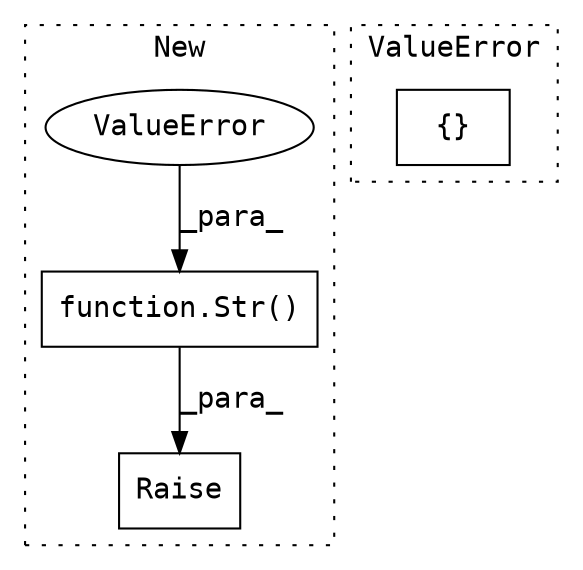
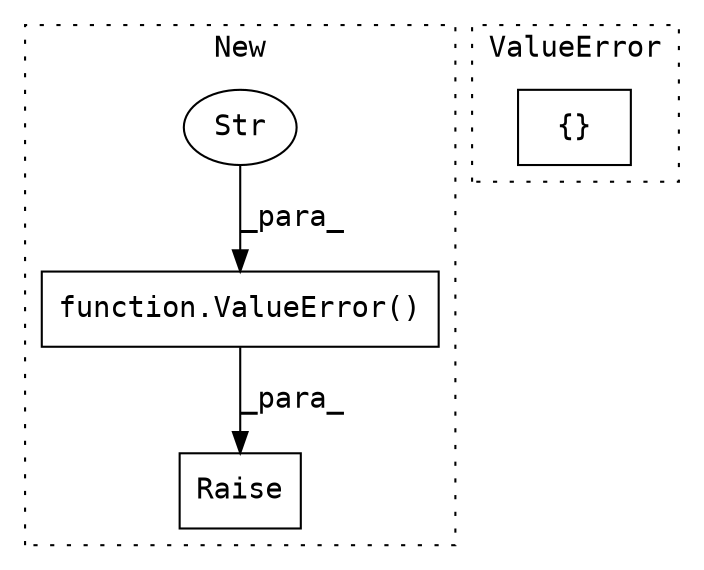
(180, 127) -> (240, 127)
(180, 309) -> (240, 309)
